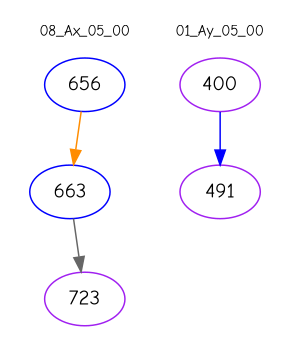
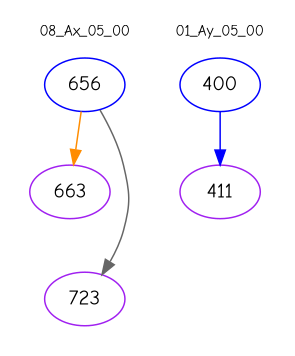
(220, 85) -> (220, 85)
(70, 192) -> (70, 192)
(220, 192) -> (220, 192)
(76, 238) -> (127, 185)
